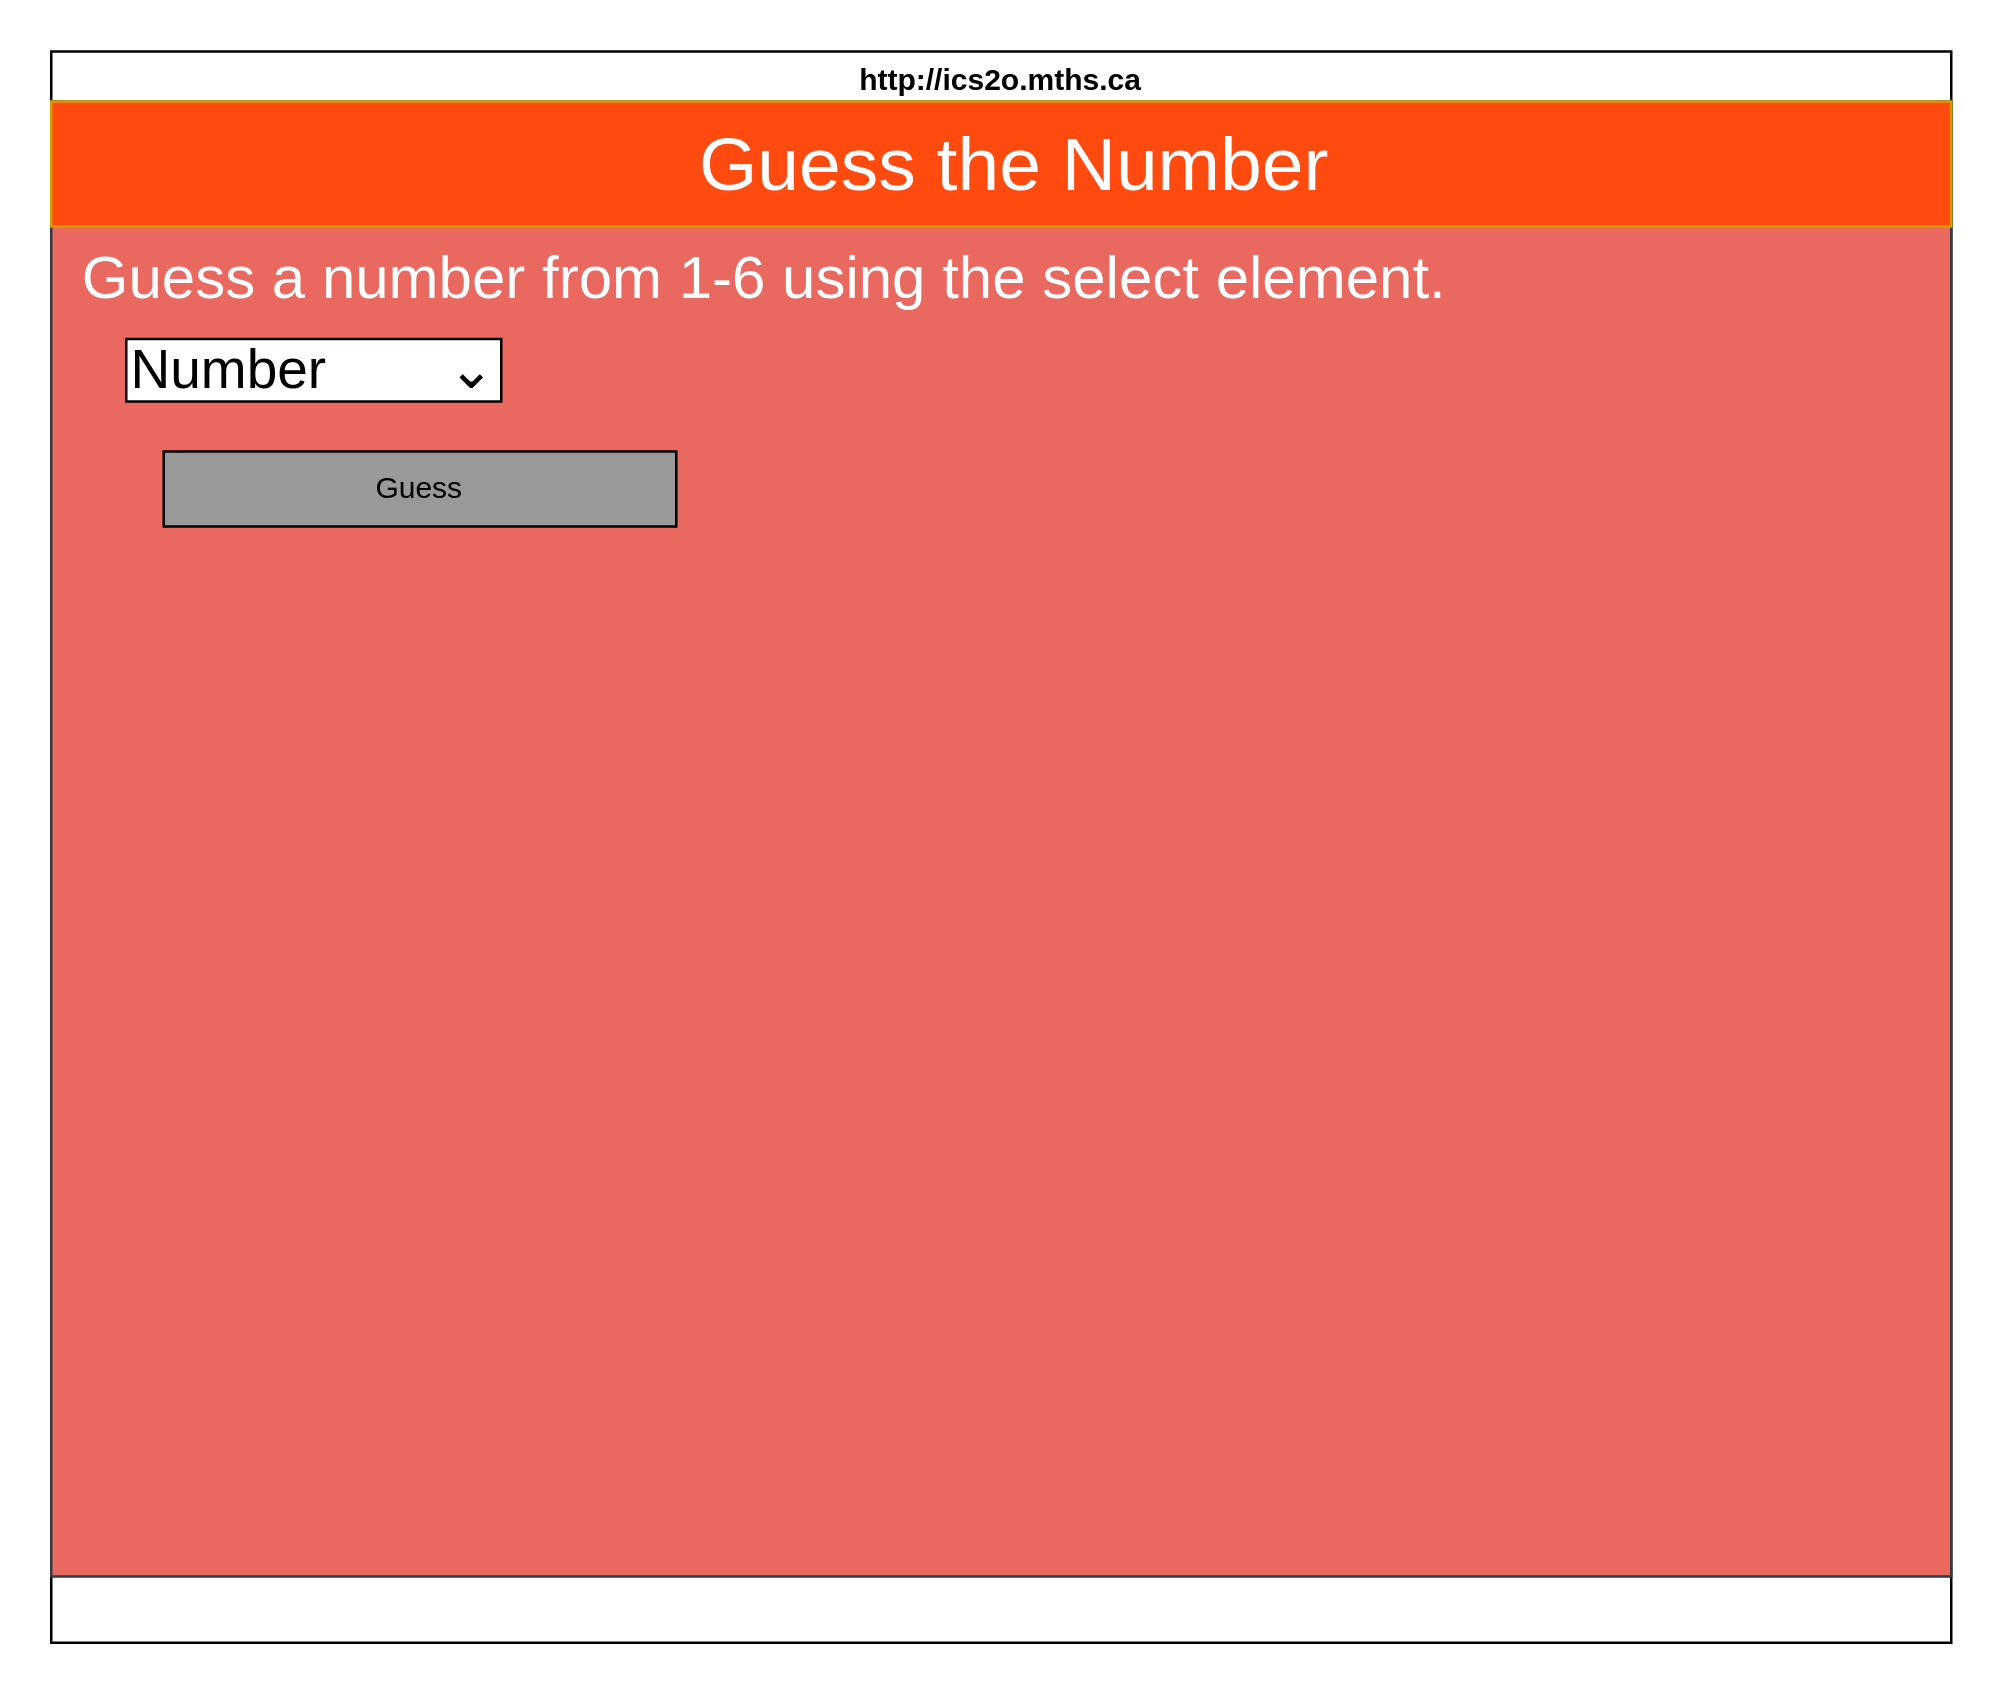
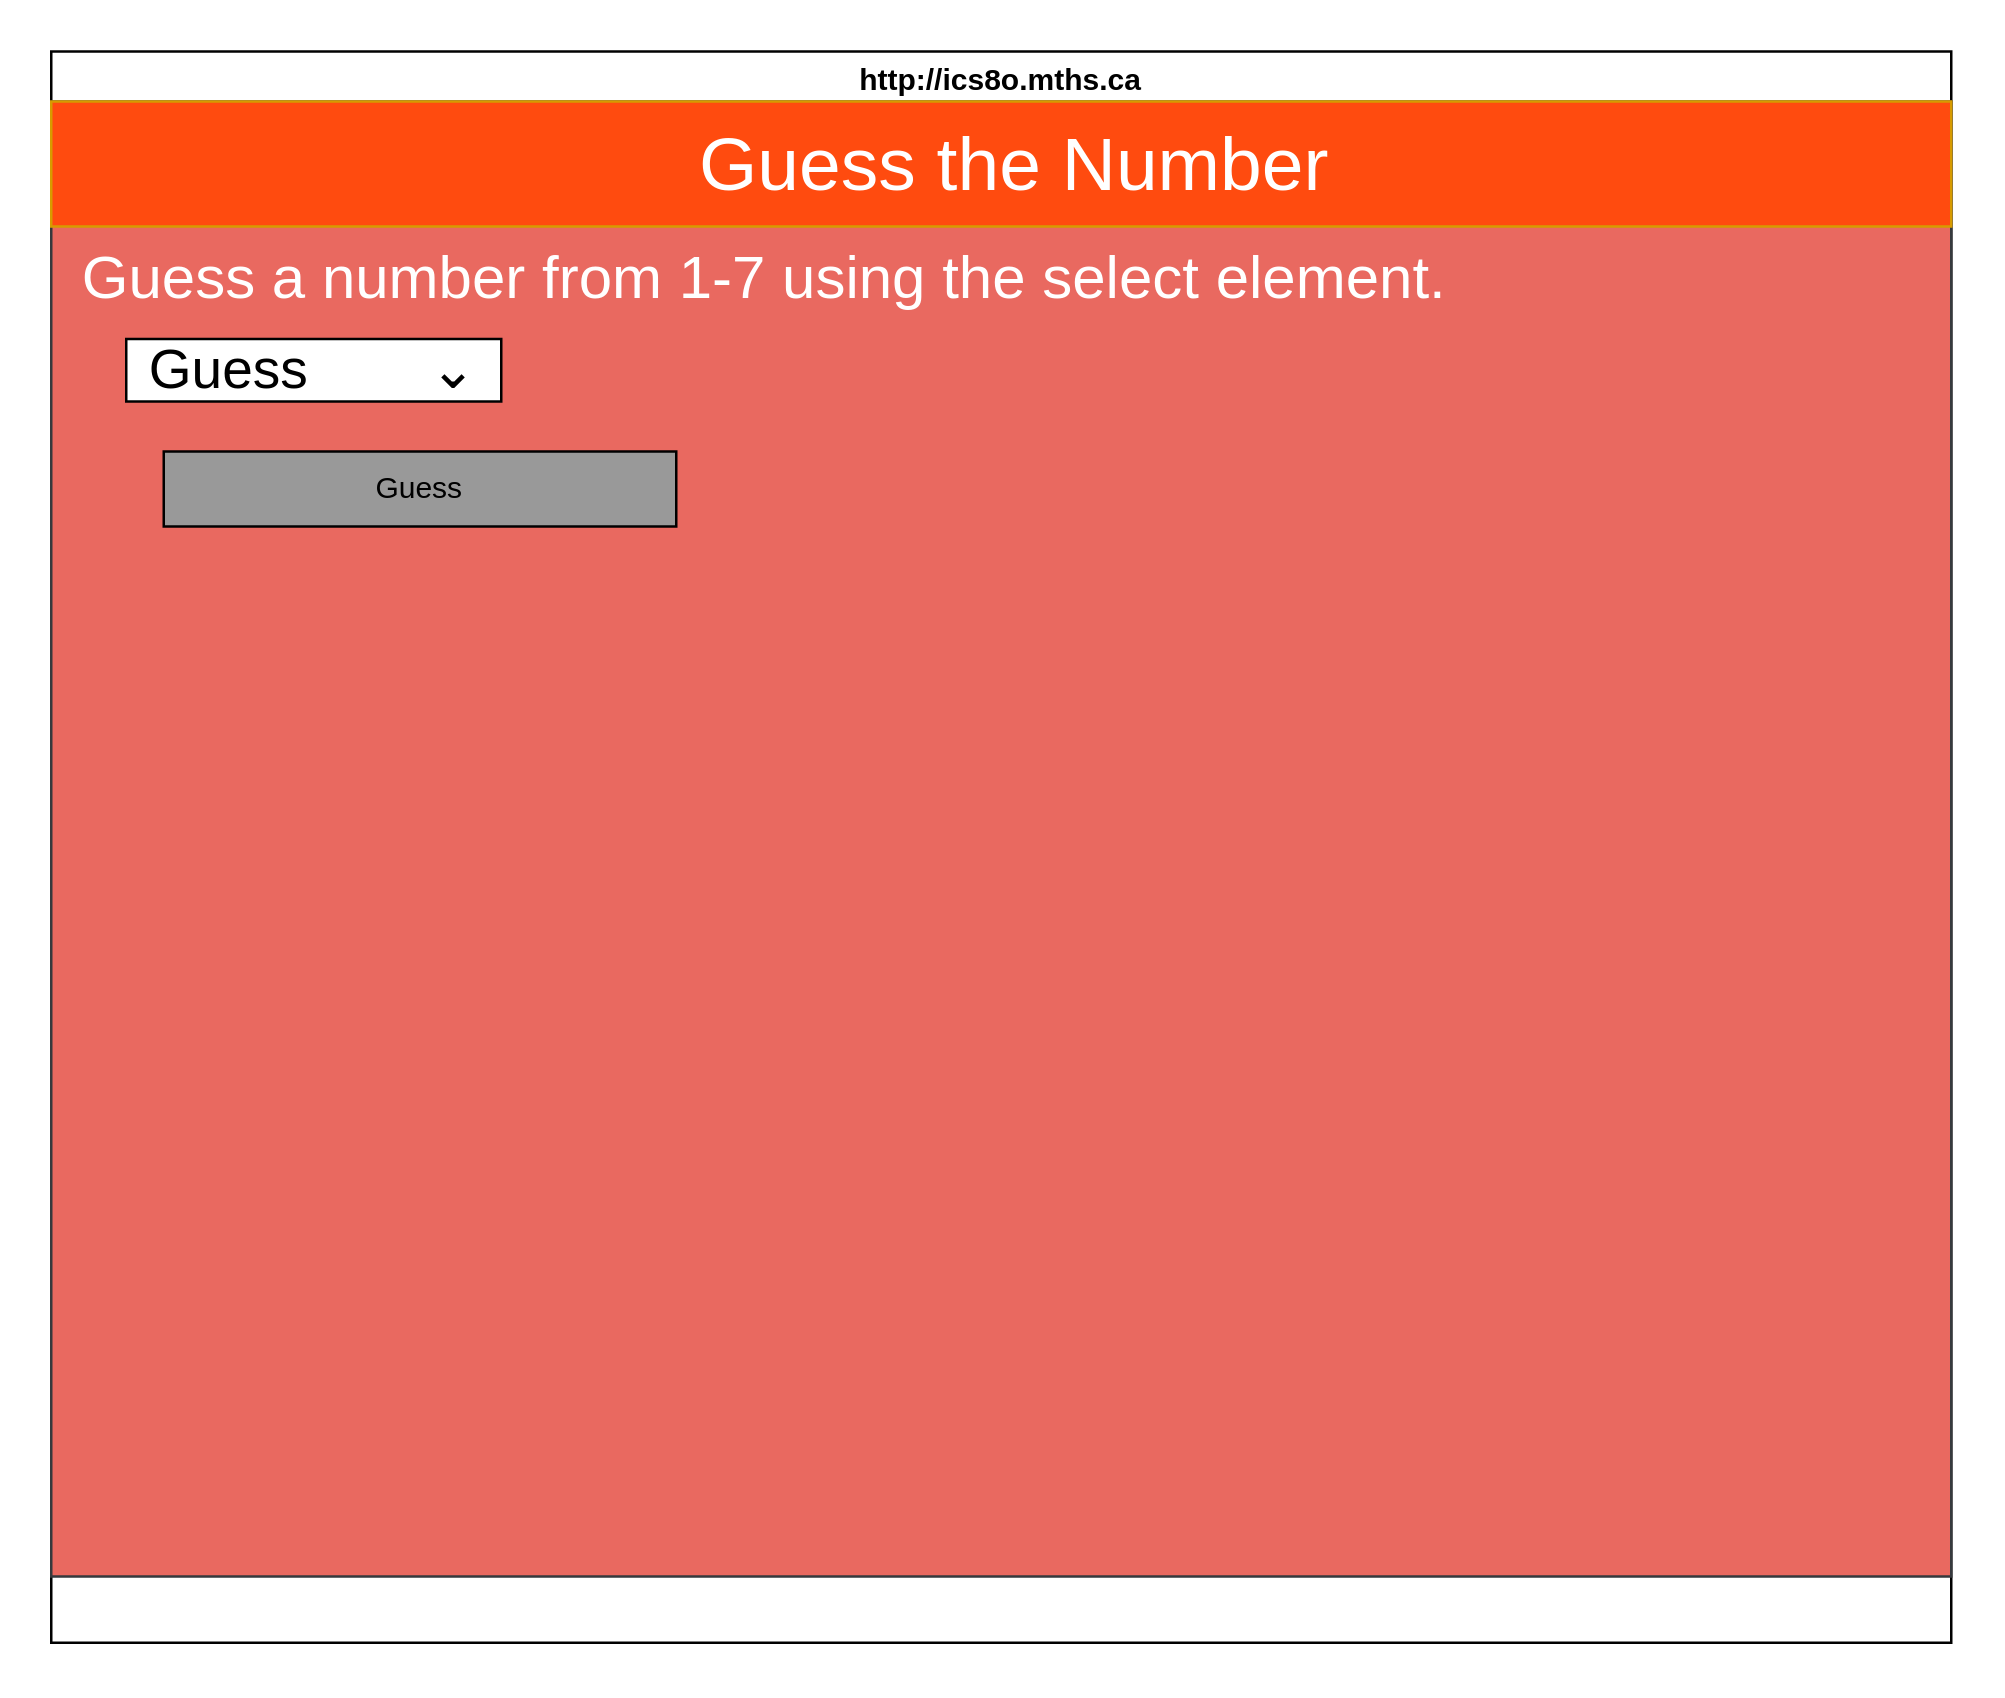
(1001, 81) -> (1001, 81)
(765, 276) -> (765, 276)
(314, 371) -> (314, 371)
